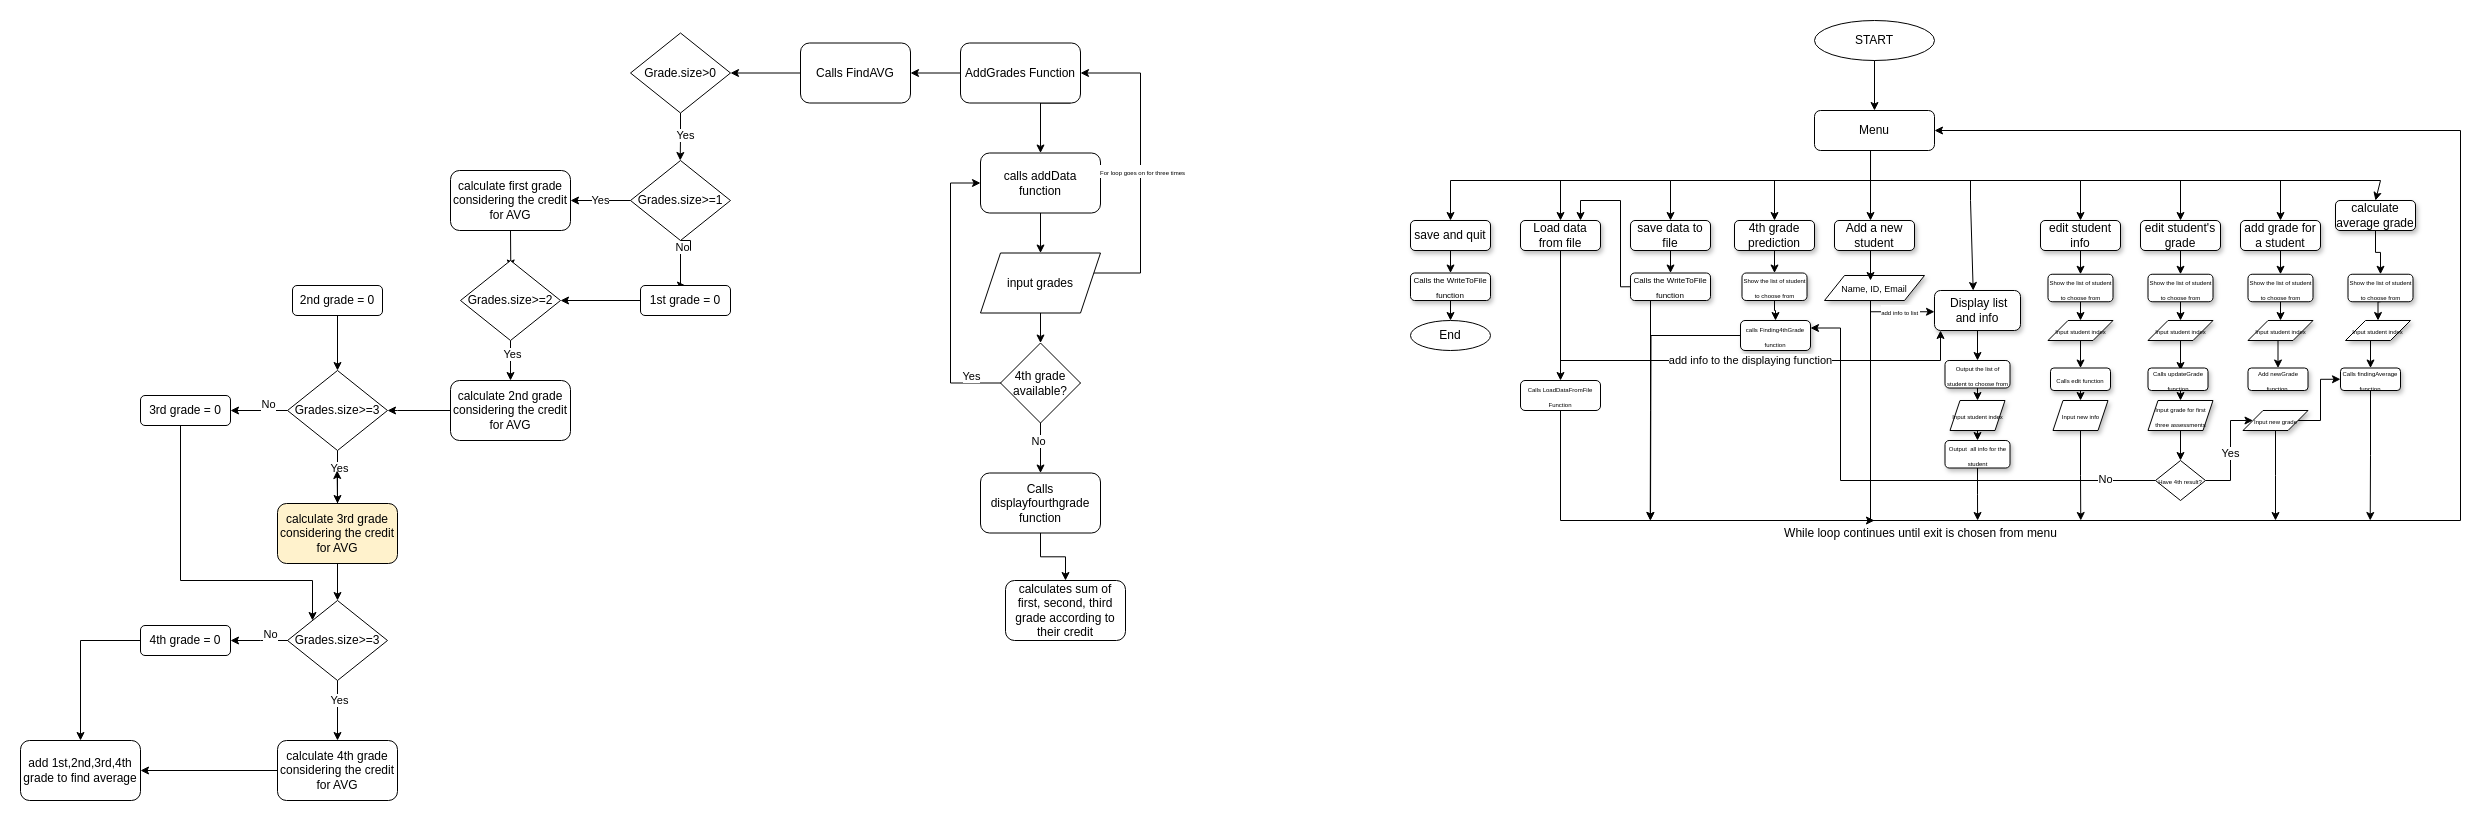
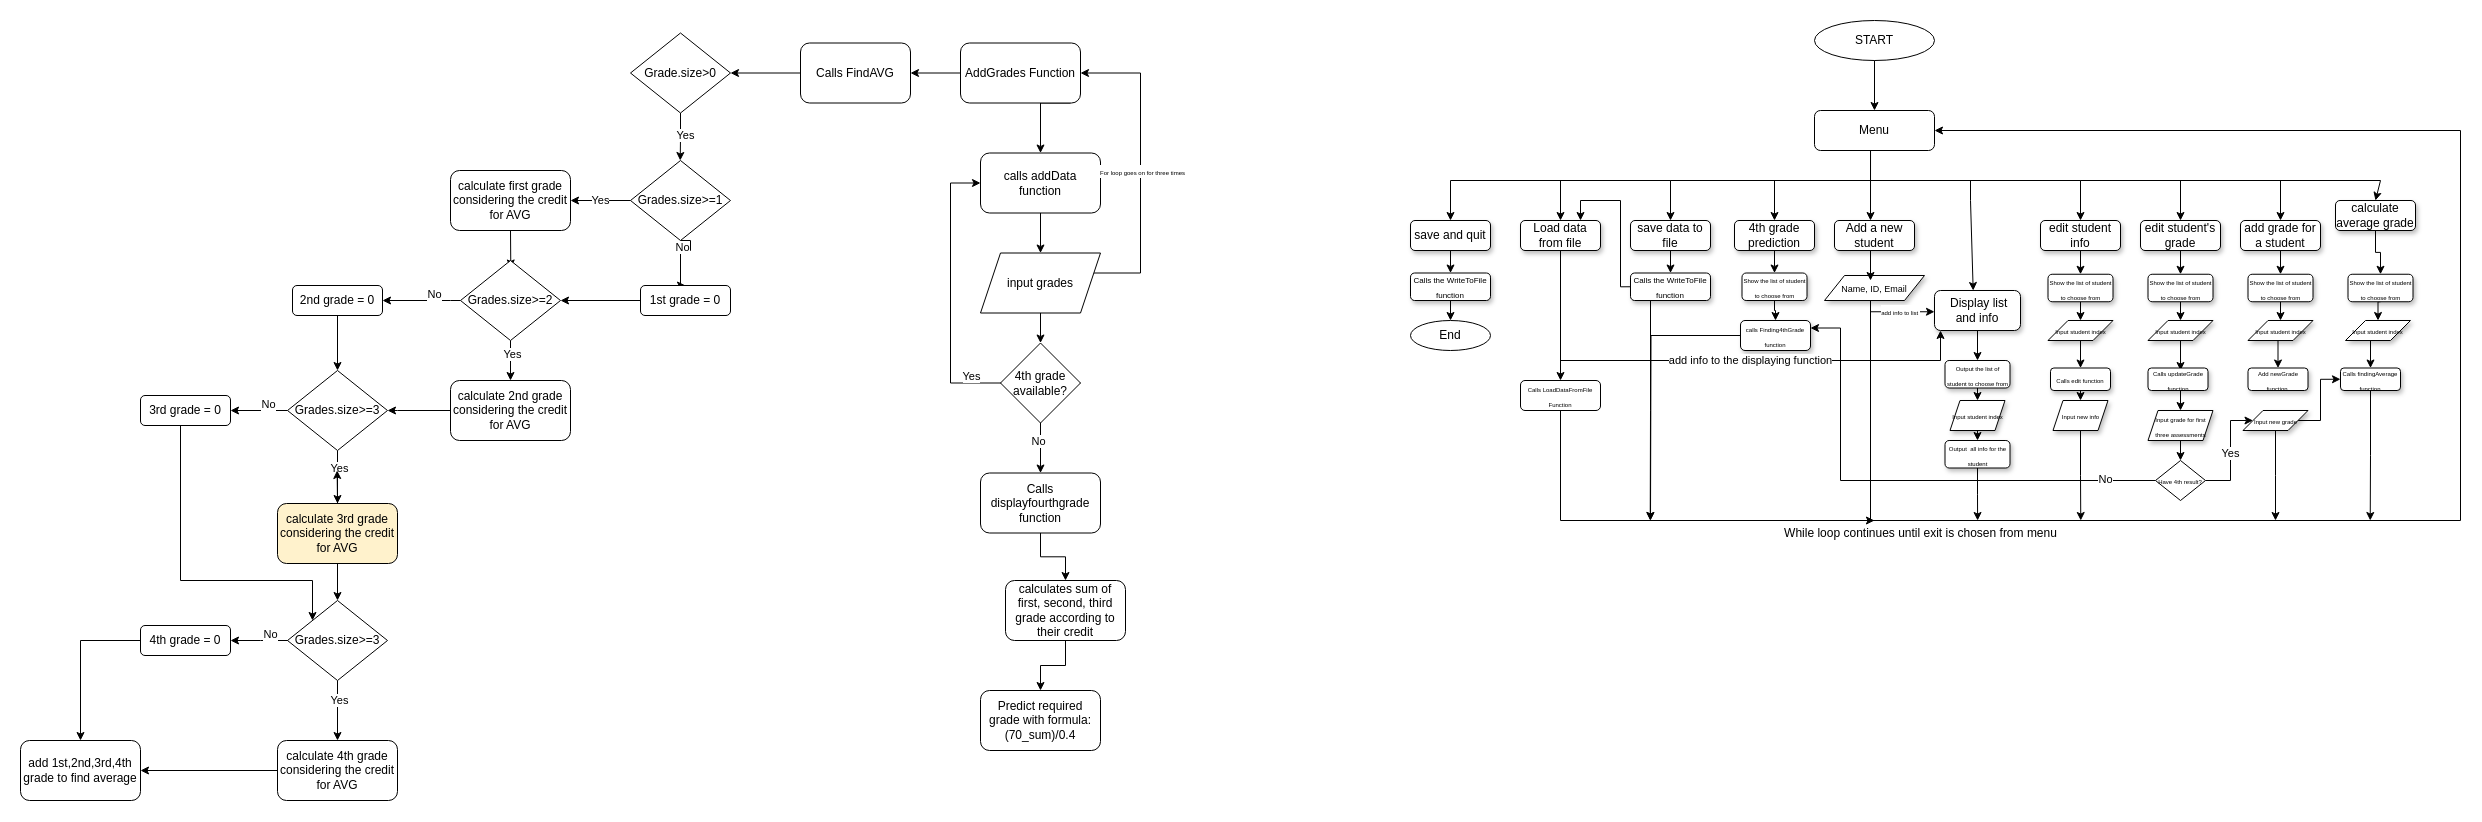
none -> (409, 301)
(2181, 416) -> (2181, 426)
none -> (1057, 666)
none -> (1041, 721)
